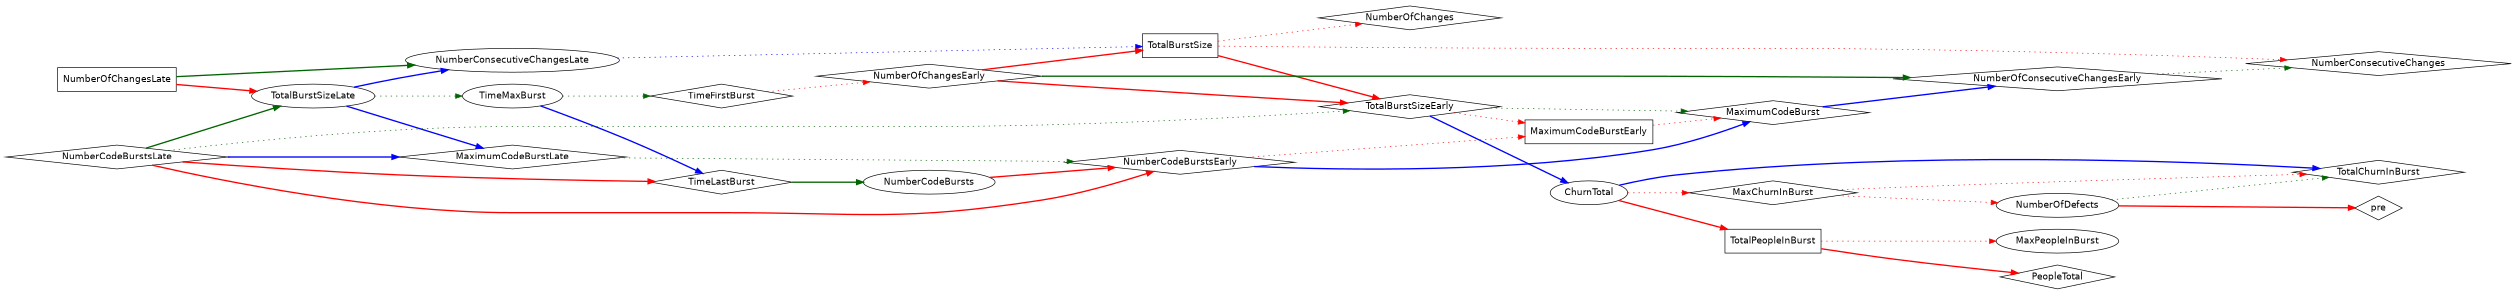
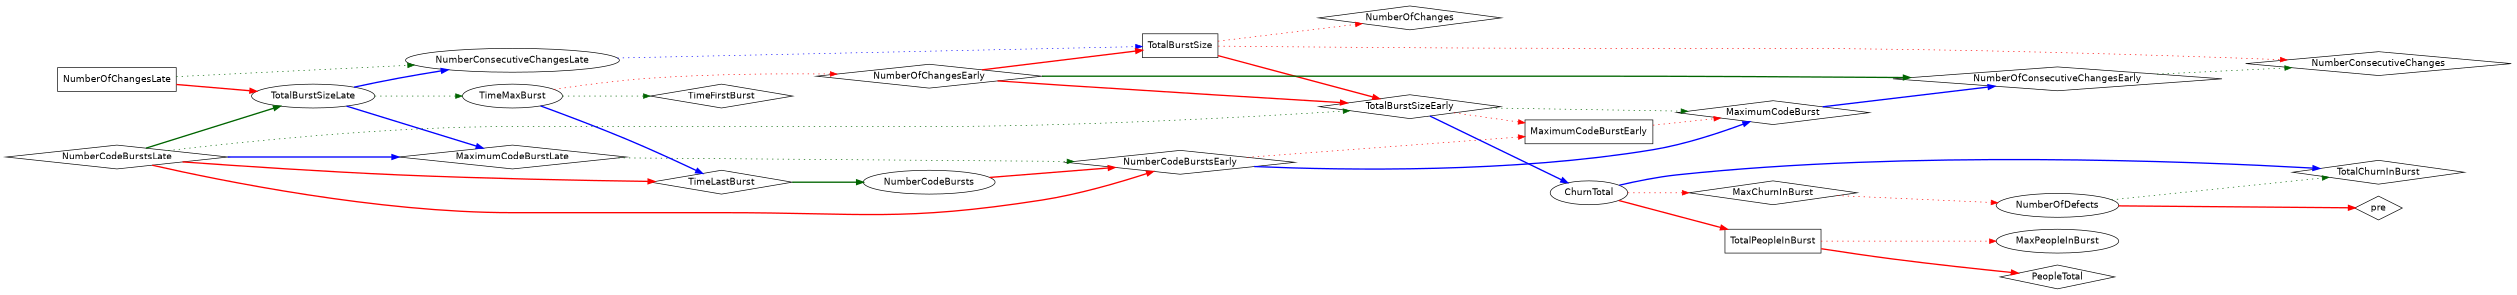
(292, 71) -> (292, 71)
(815, 87) -> (692, 76)
(2068, 181) -> none
